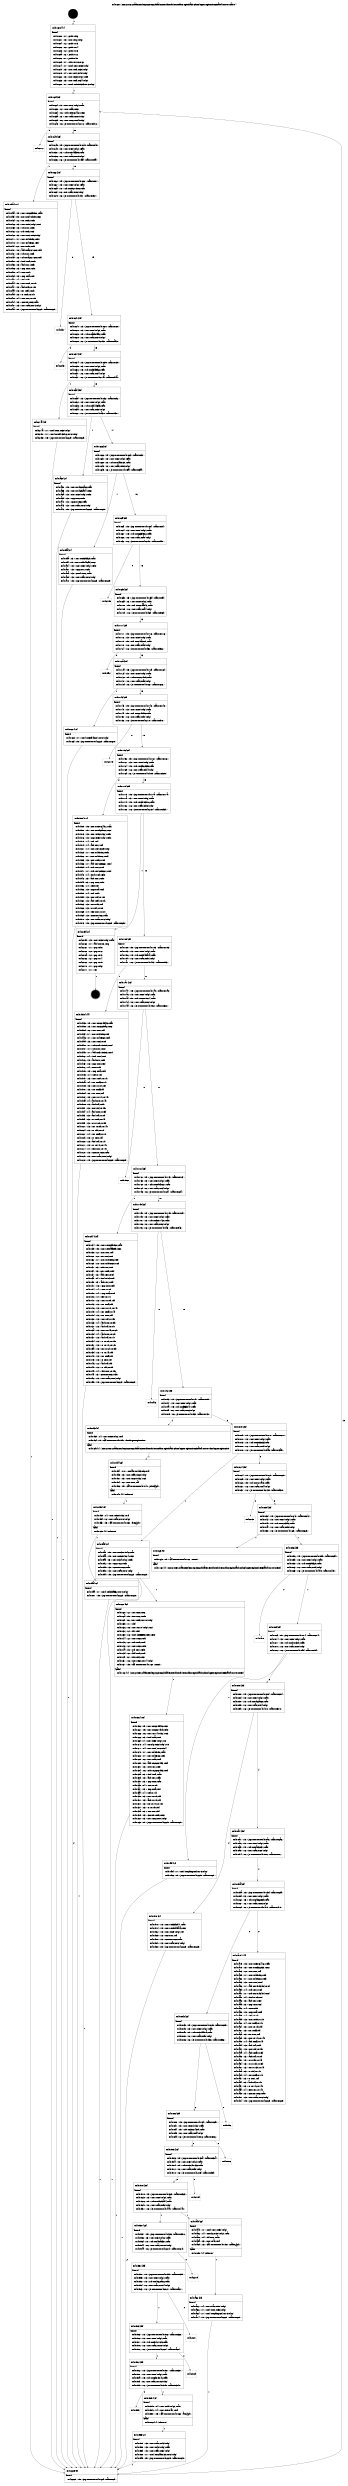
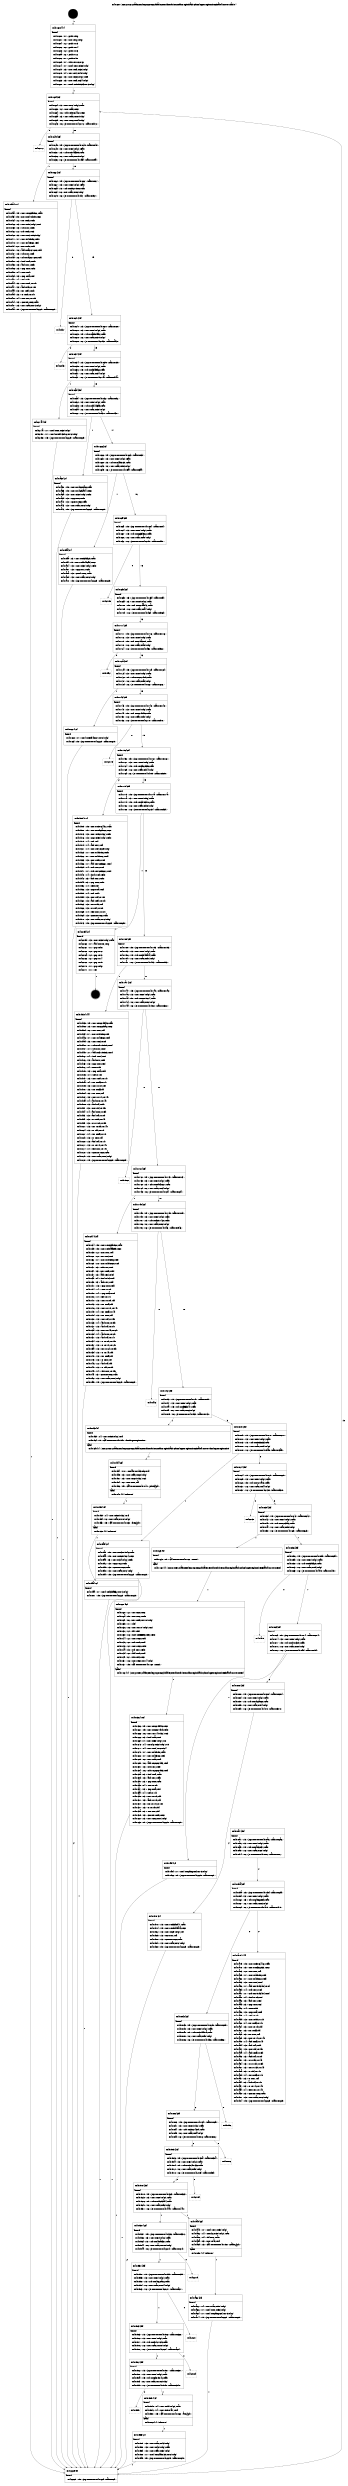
(148, 1589) -> (205, 1586)
(257, 1770) -> none
none -> (159, 2257)
